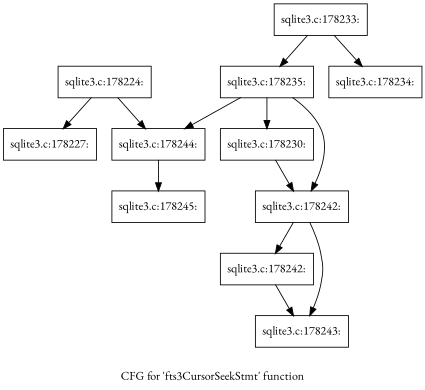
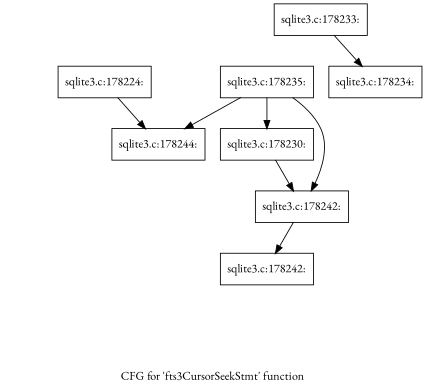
(297, 48) -> none
(50, 144) -> none
(158, 207) -> none
(302, 331) -> none
